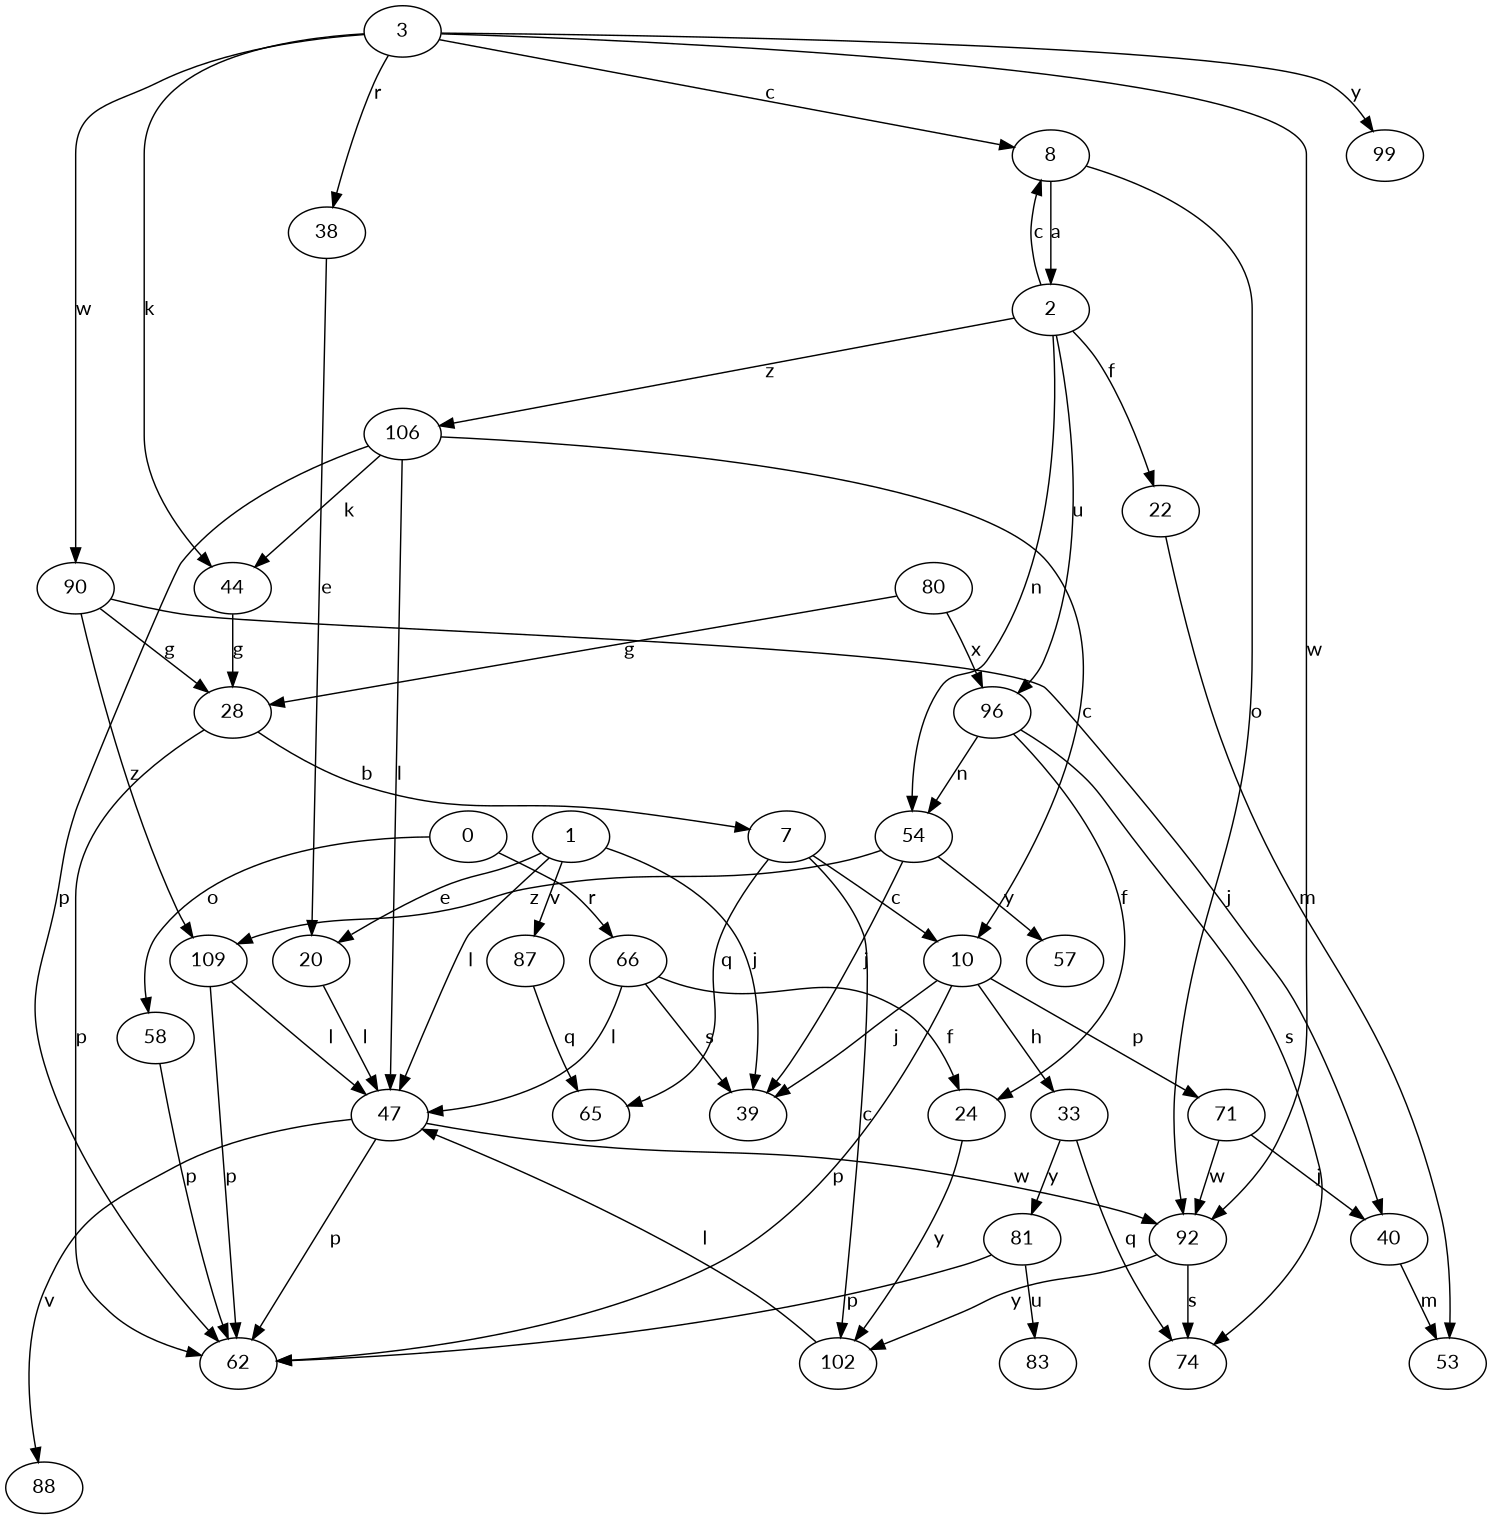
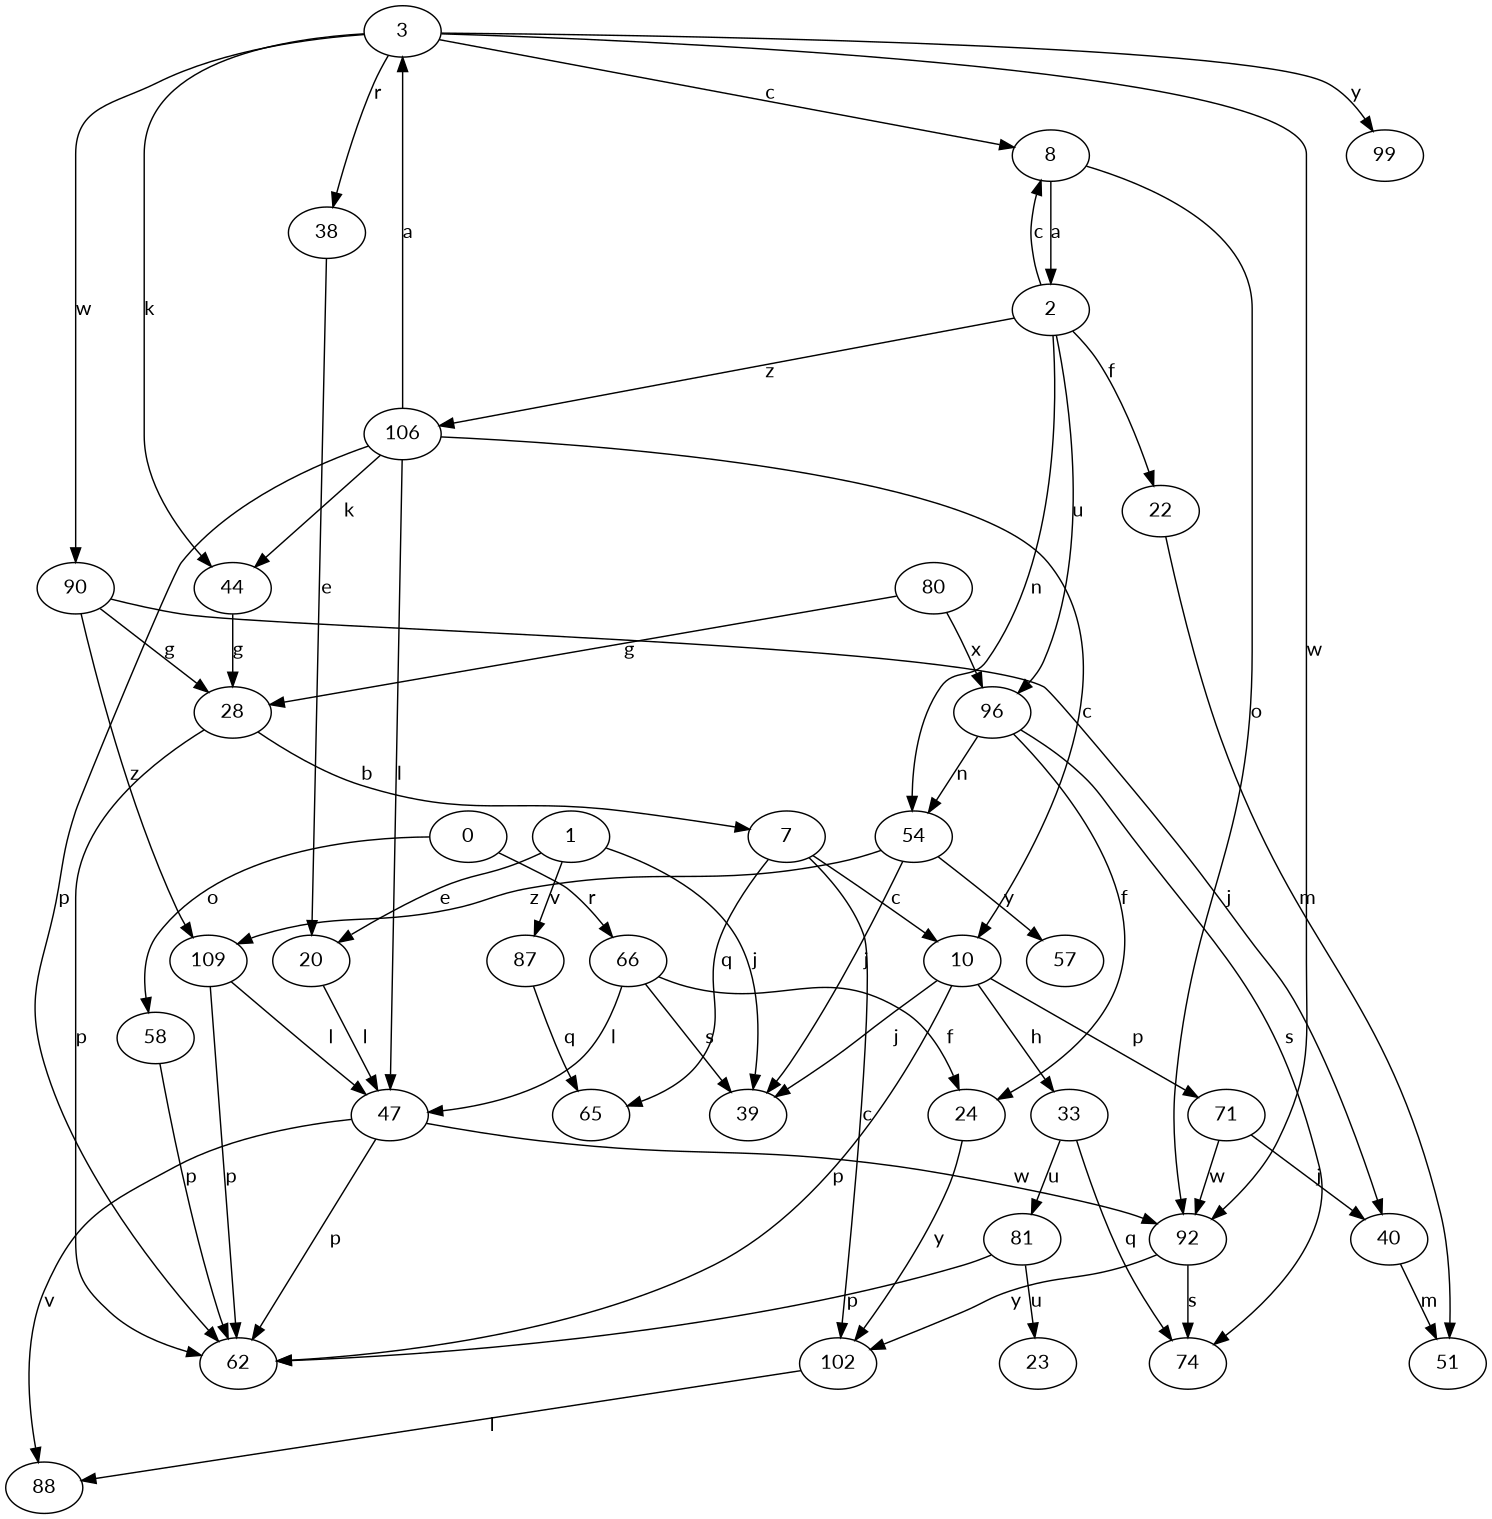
none -> (403, 240)
(458, 954) -> none
(1054, 1177) -> (1054, 1177)
(633, 1225) -> (448, 1425)
(1038, 1364) -> (1038, 1364)
(1448, 1364) -> (1448, 1364)
